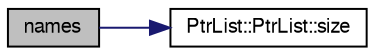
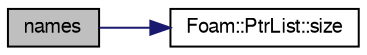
(269, 28) -> (265, 28)
